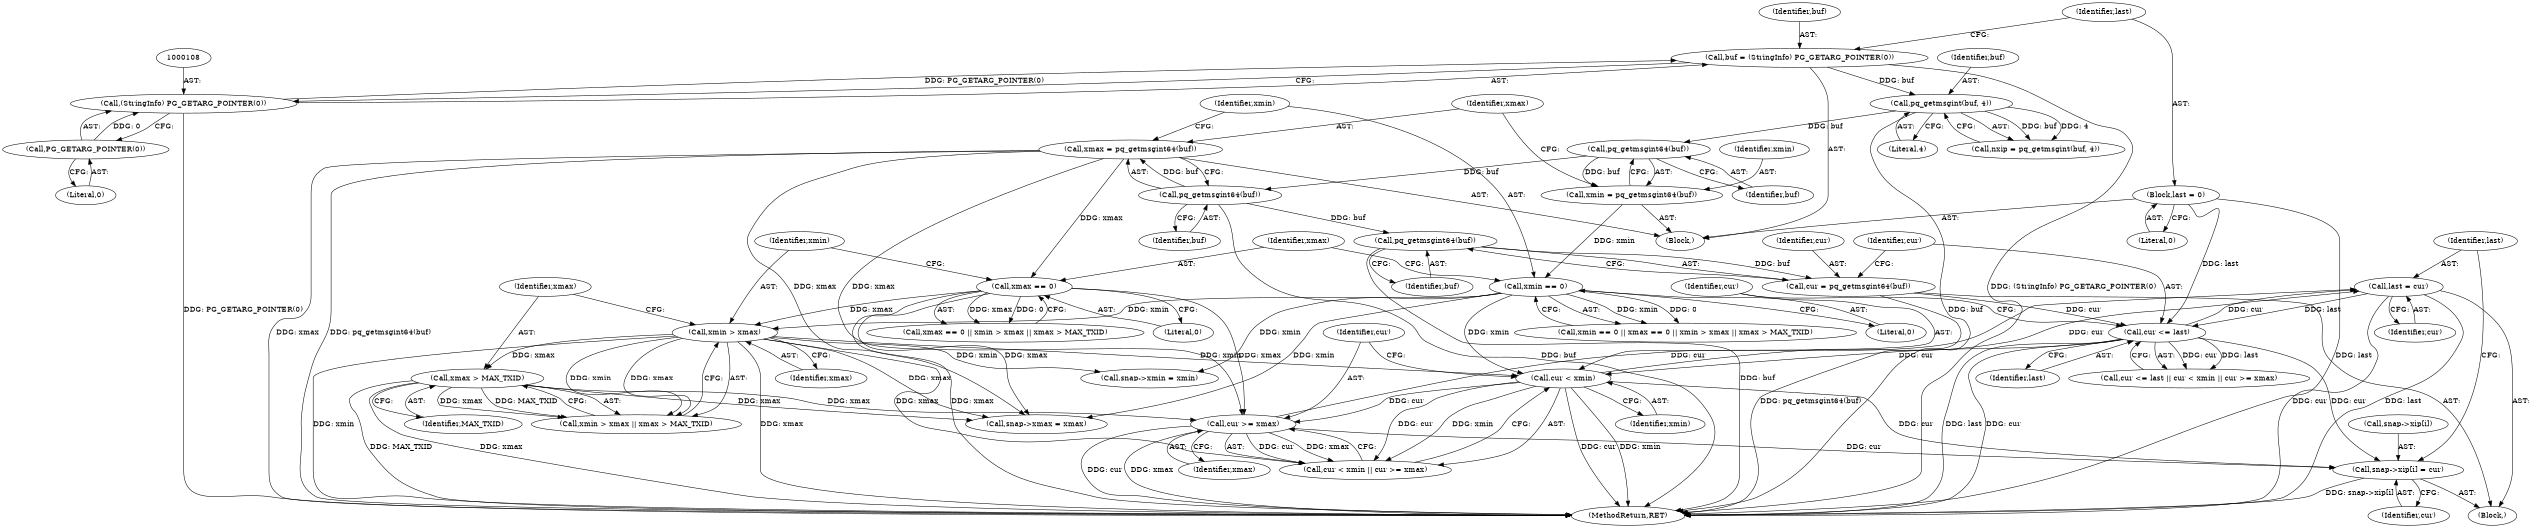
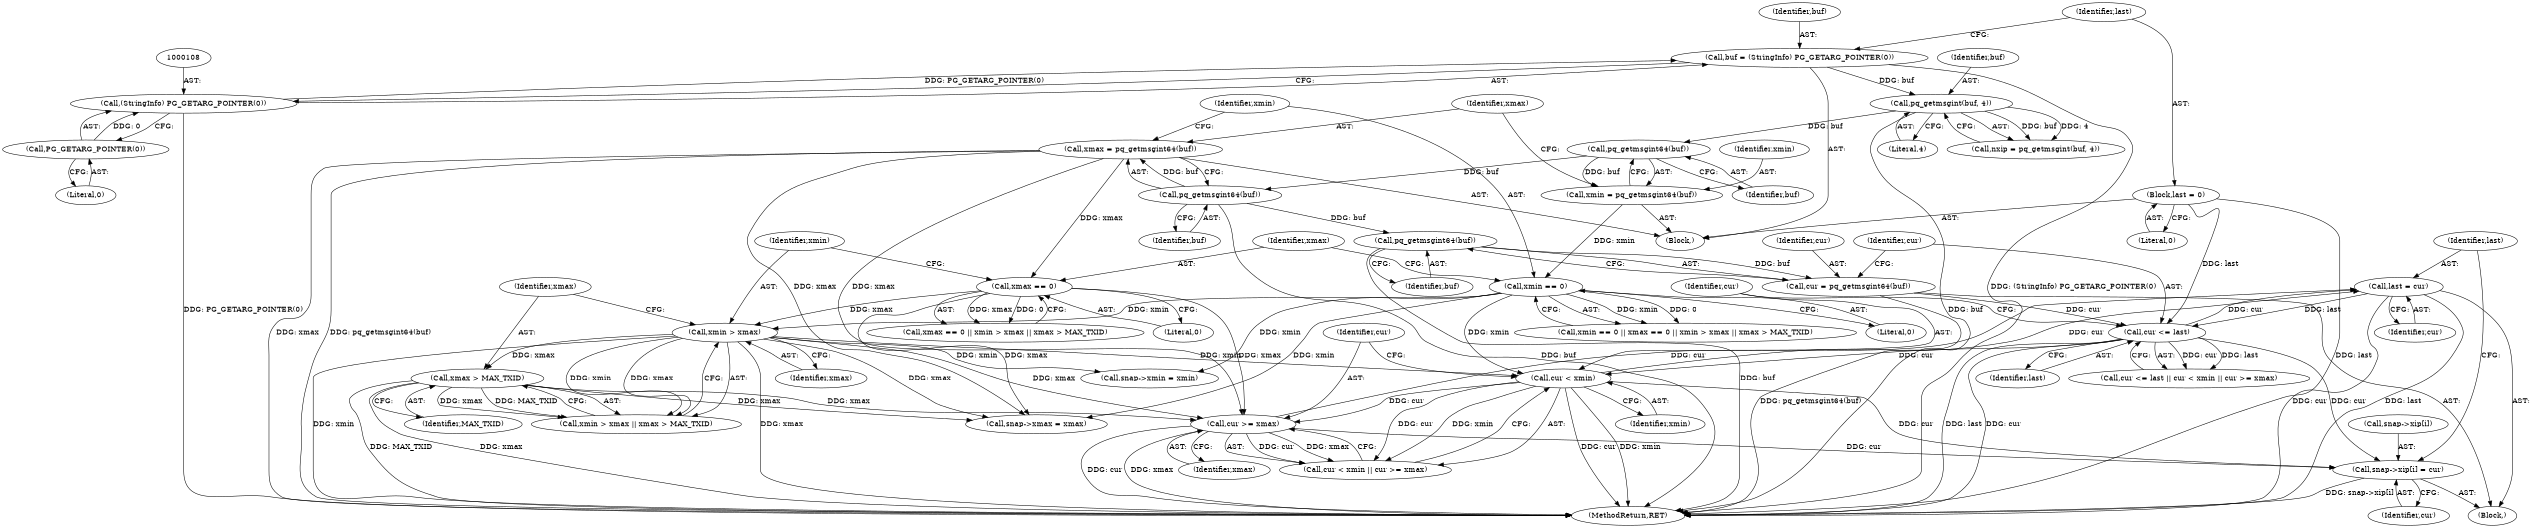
(970, 435) -> (984, 374)
(1098, 497) -> none
